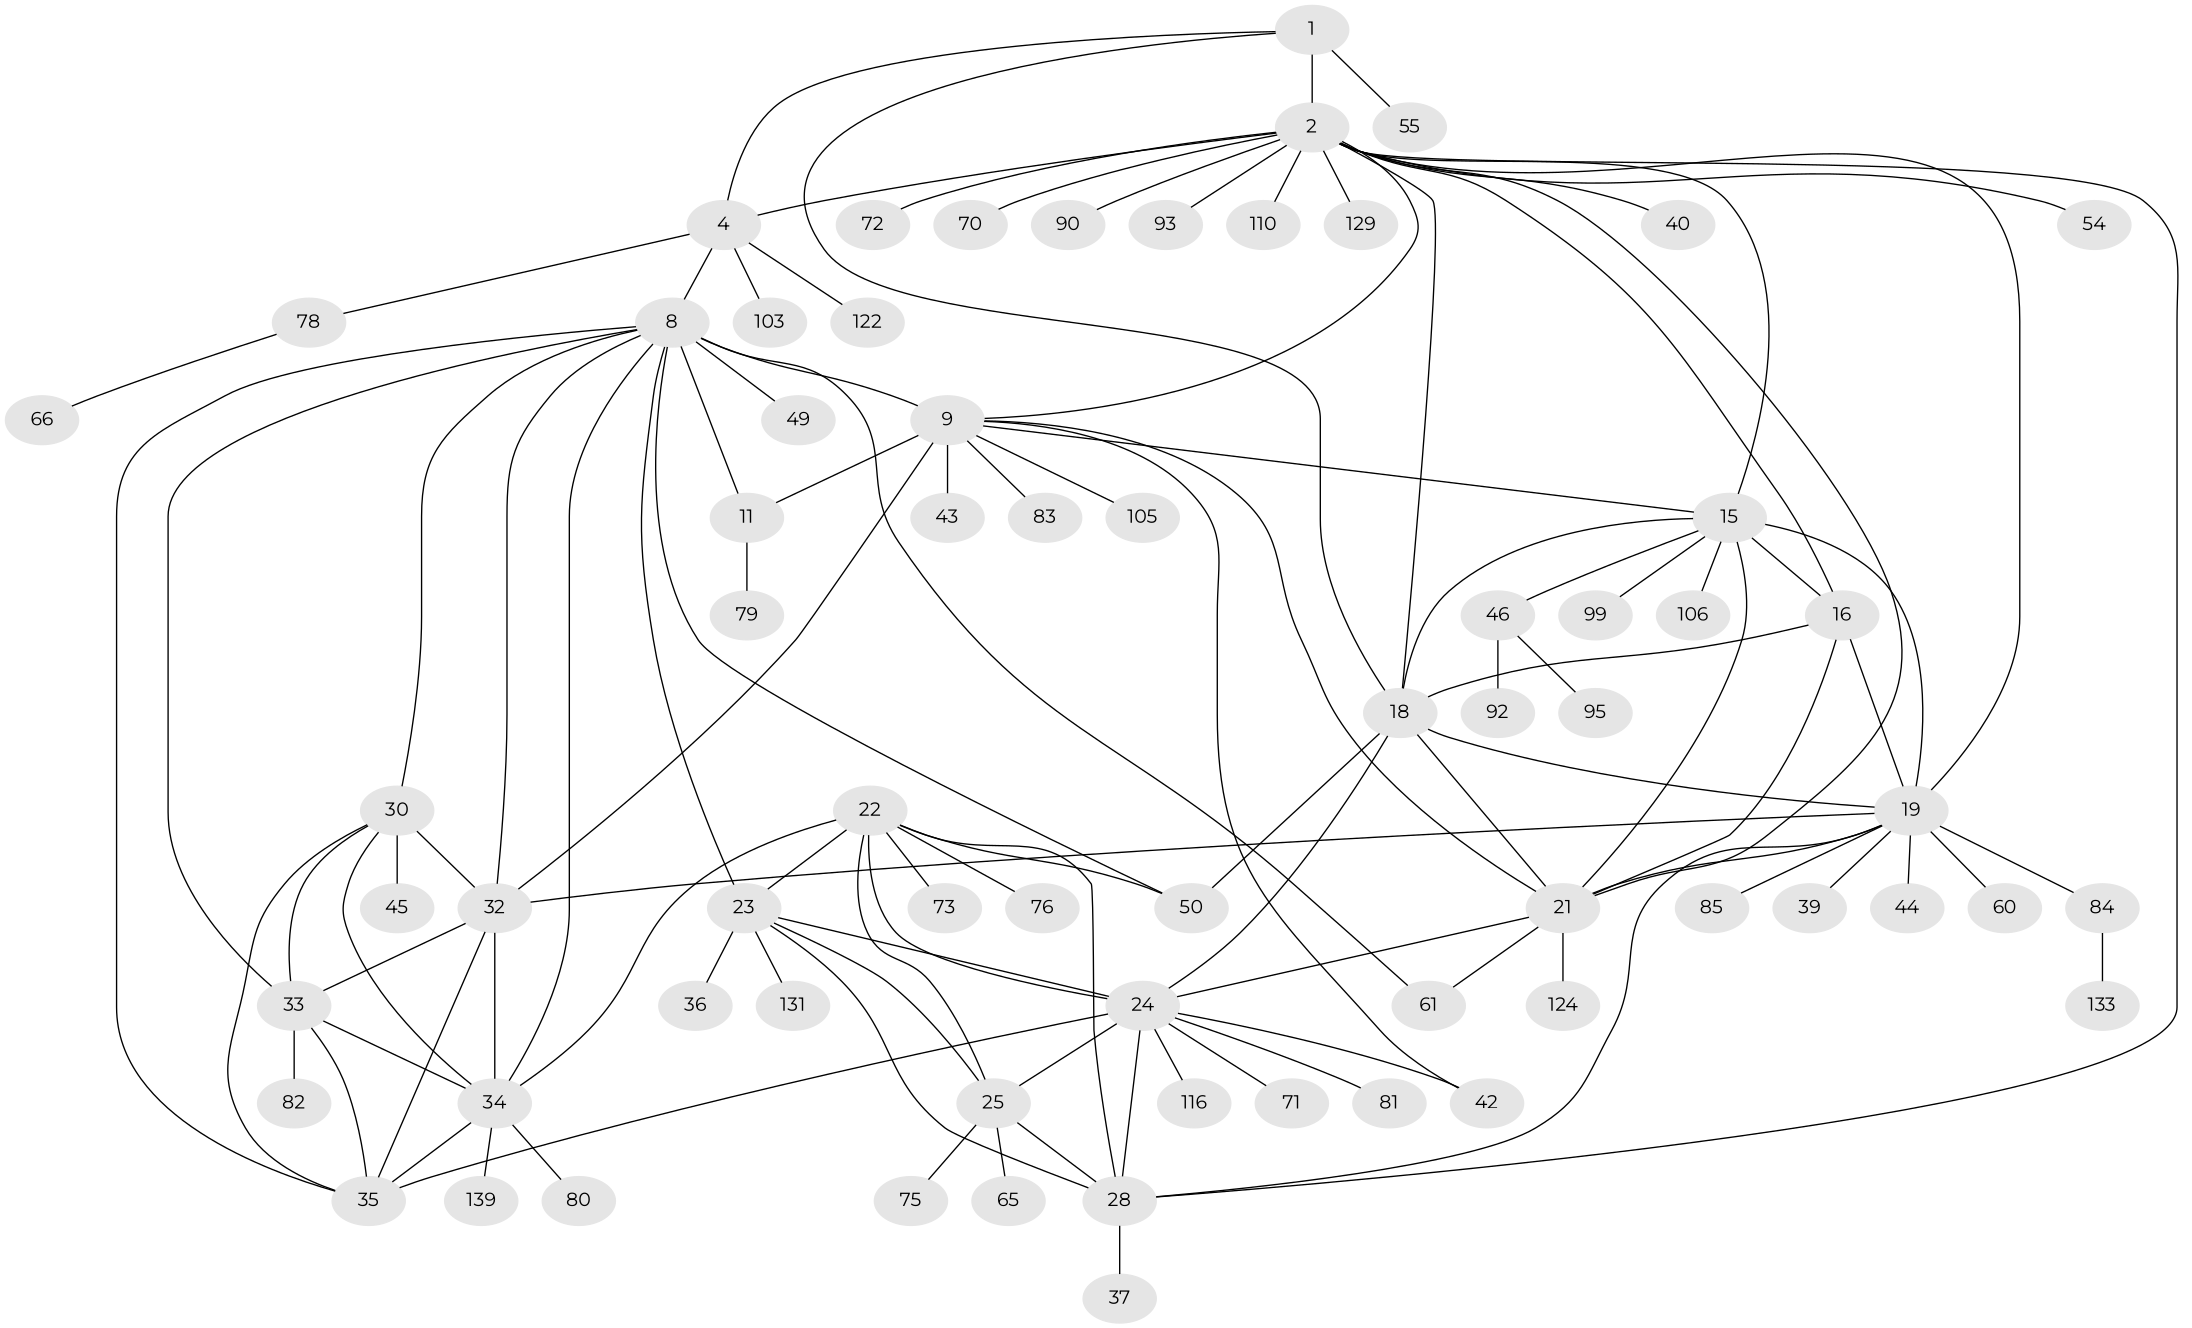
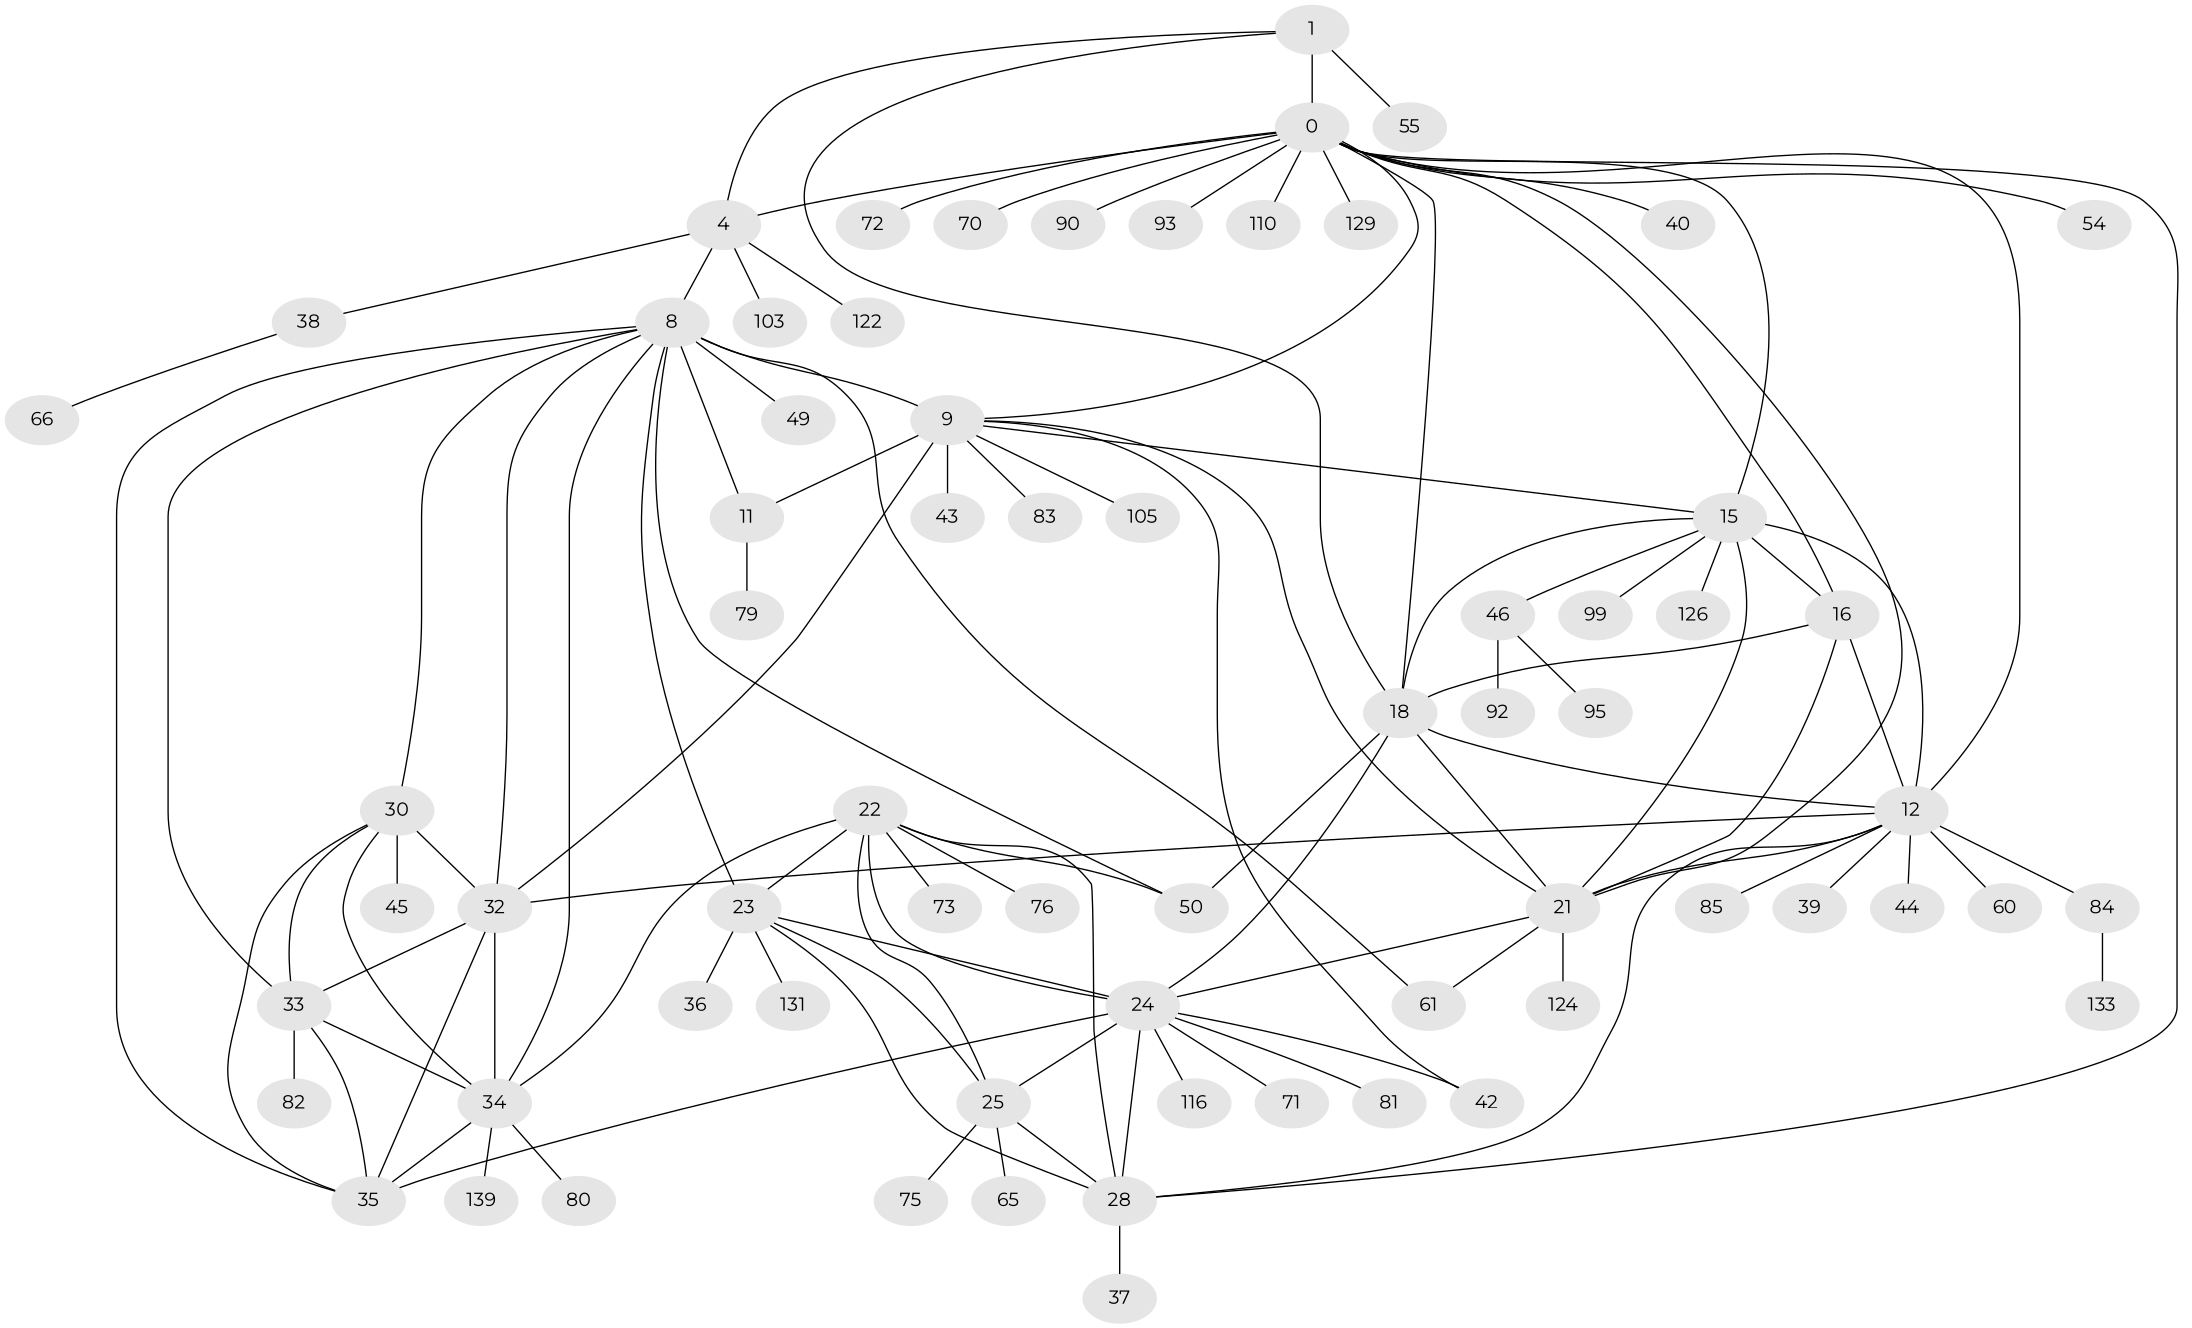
(1312, 127) -> (1312, 127)
(309, 323) -> (309, 323)
(1693, 615) -> (1693, 615)
(1911, 811) -> (1911, 811)
